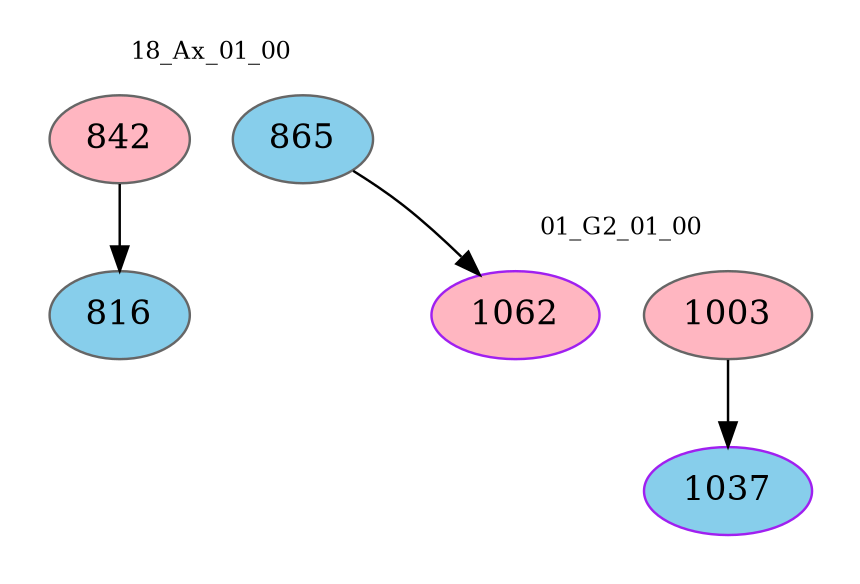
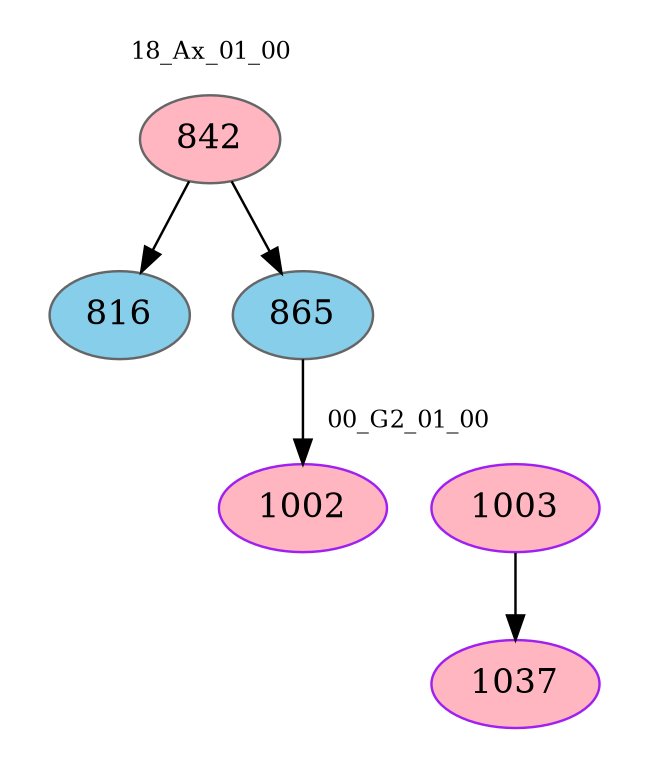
none -> (251, 216)
(622, 228) -> (409, 421)
(515, 315) -> (303, 508)
(728, 315) -> (515, 508)
(728, 491) -> (515, 684)
